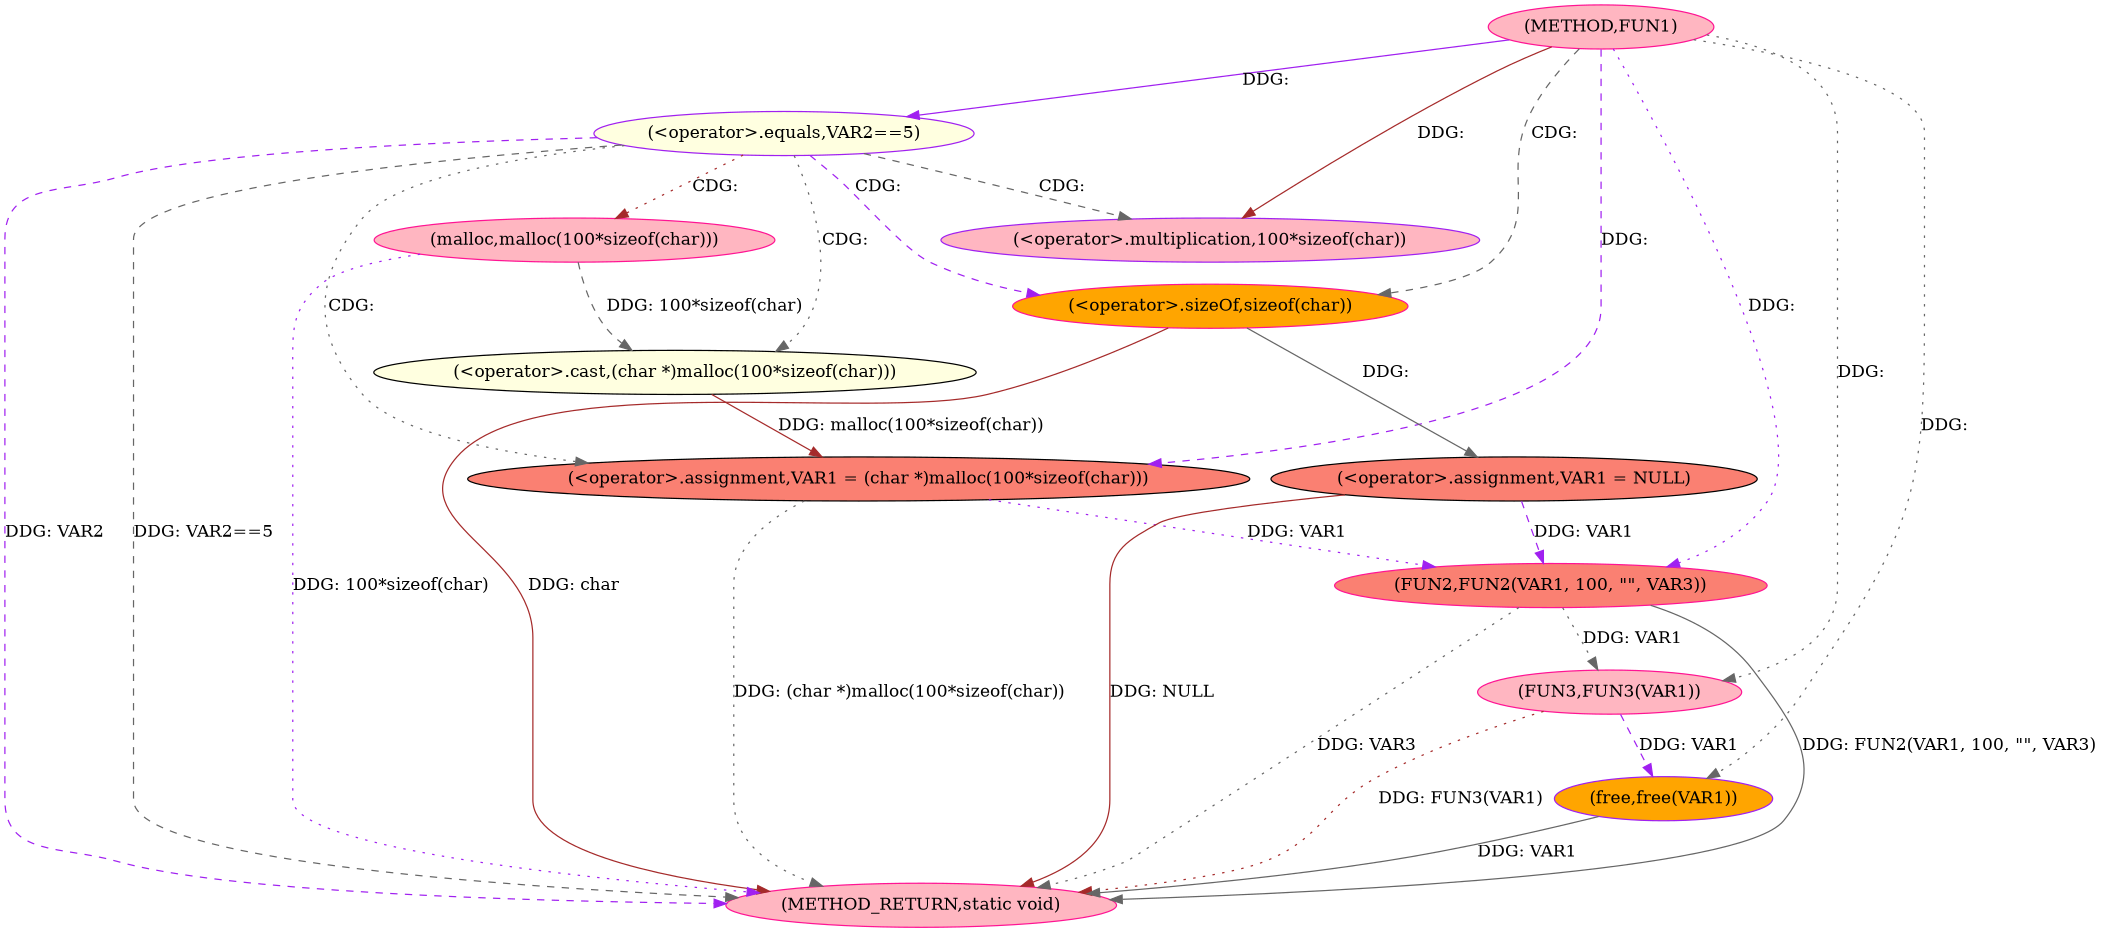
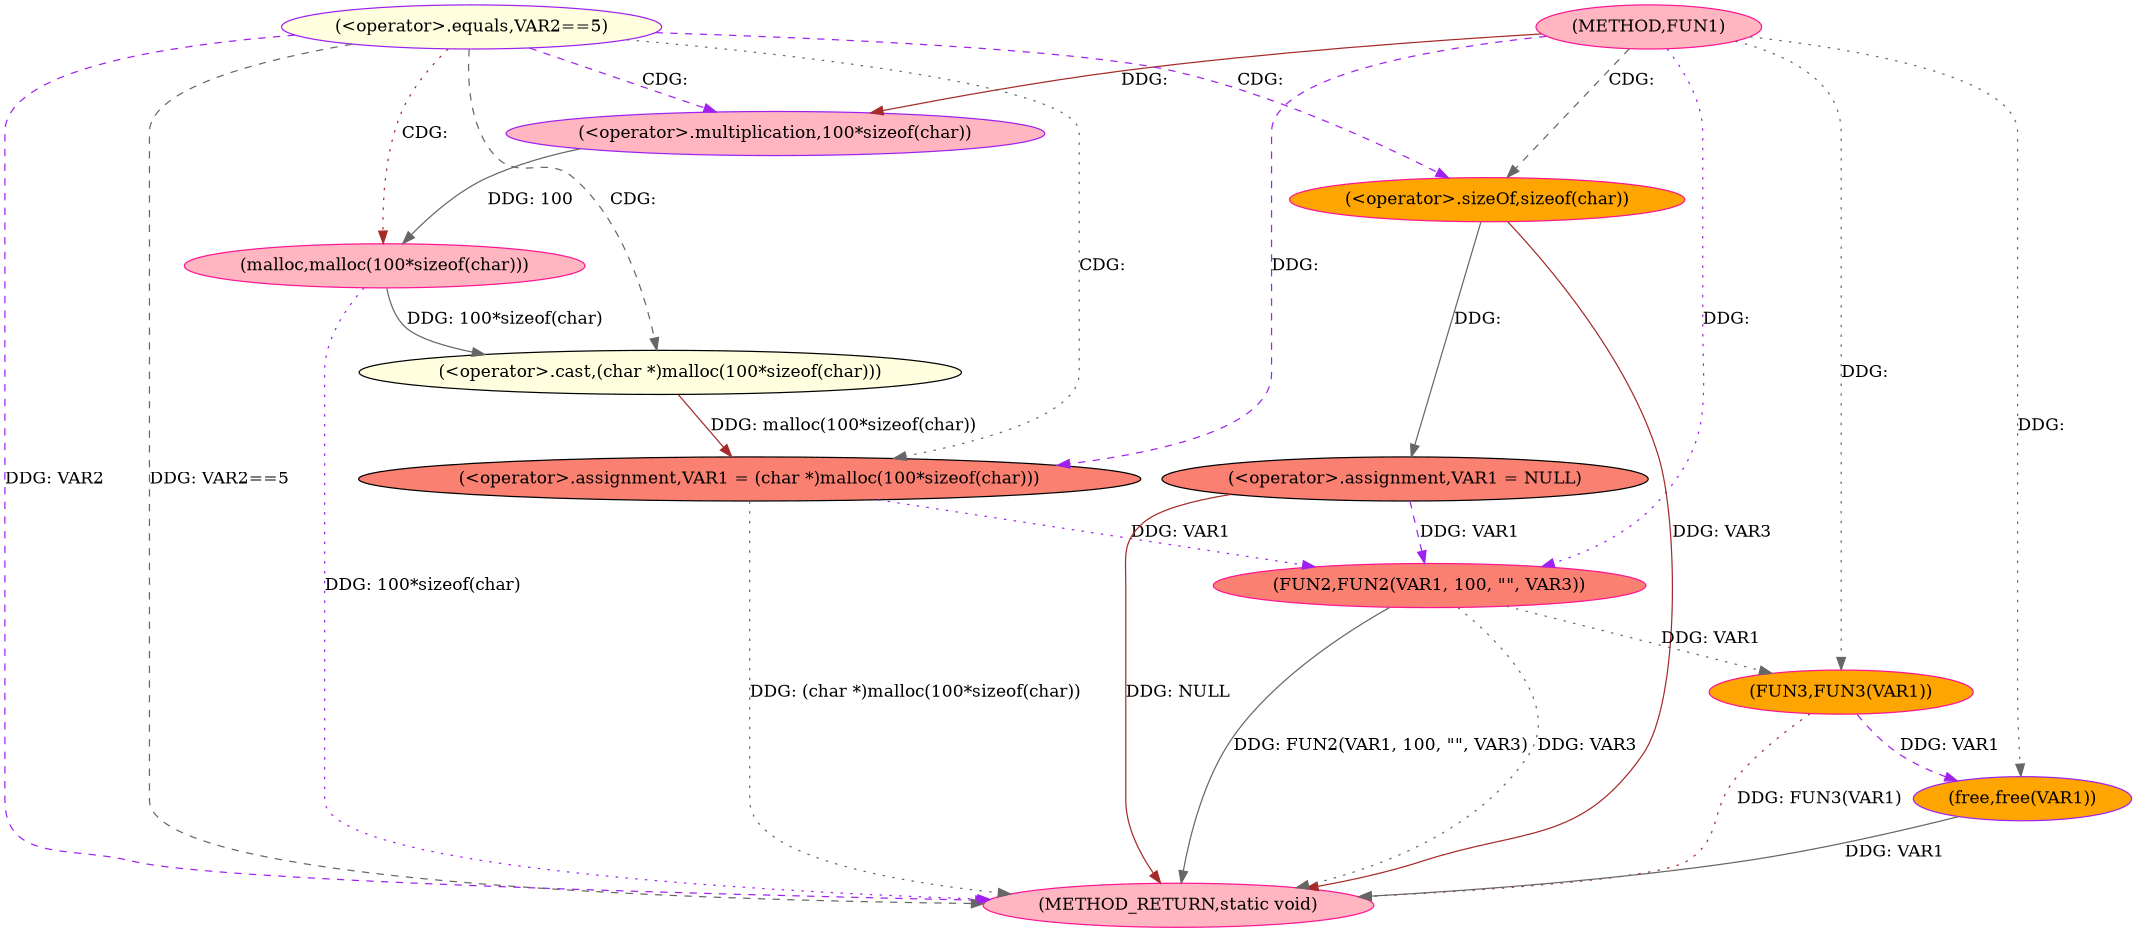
(1214, 77) -> none
none -> (488, 177)
(991, 184) -> (617, 78)
(820, 253) -> (567, 174)
(593, 307) -> (417, 335)
(574, 586) -> (1722, 532)
(1610, 692) -> (1841, 692)
